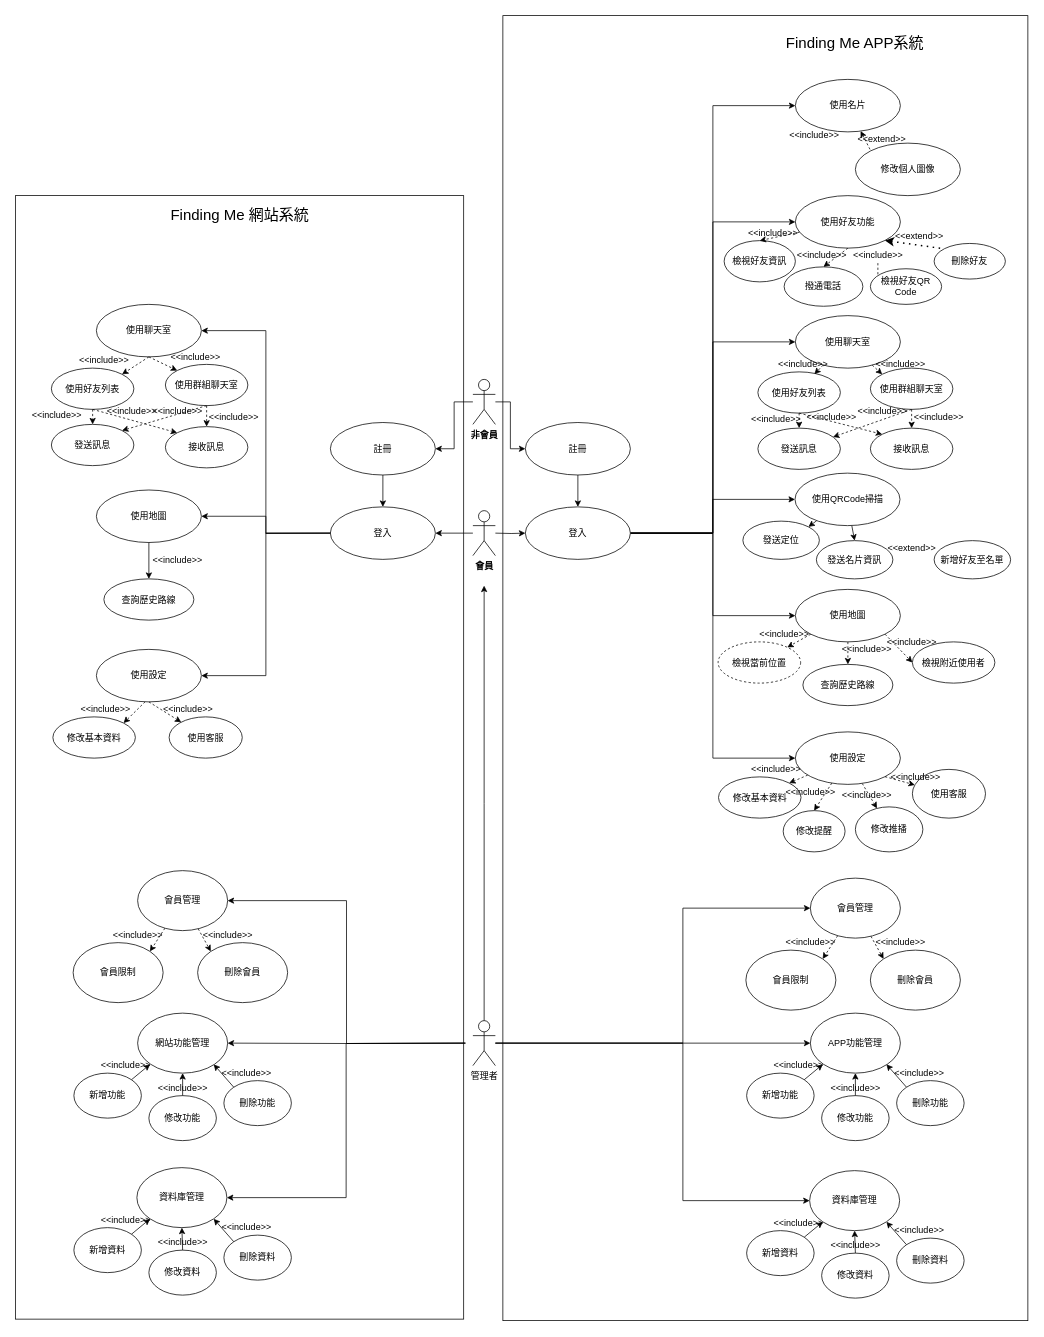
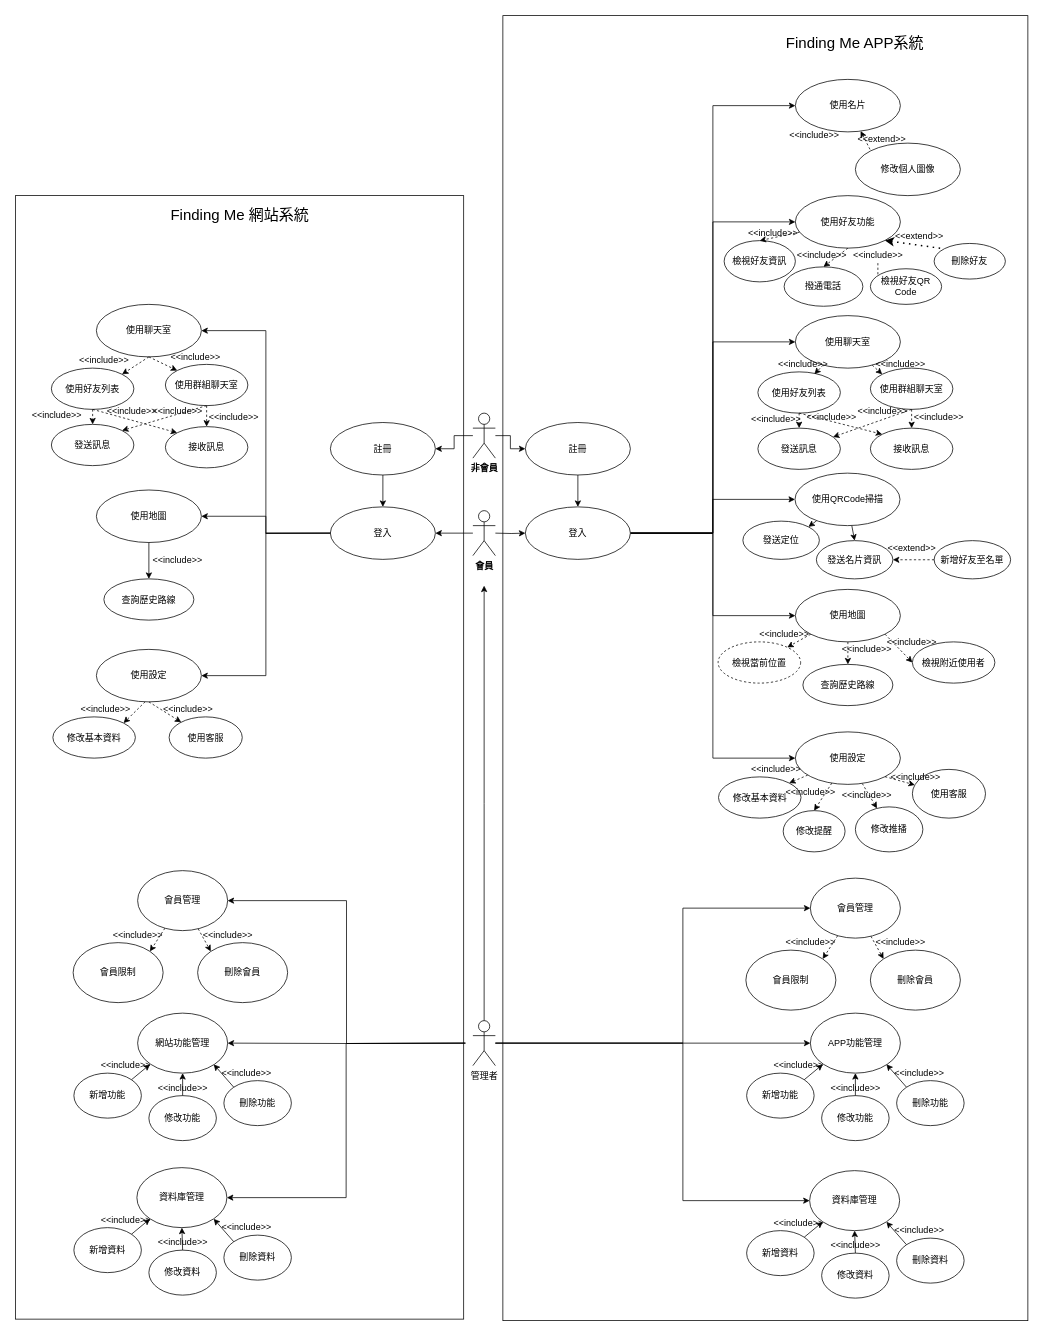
(484, 402) -> (484, 435)
none -> (916, 560)
